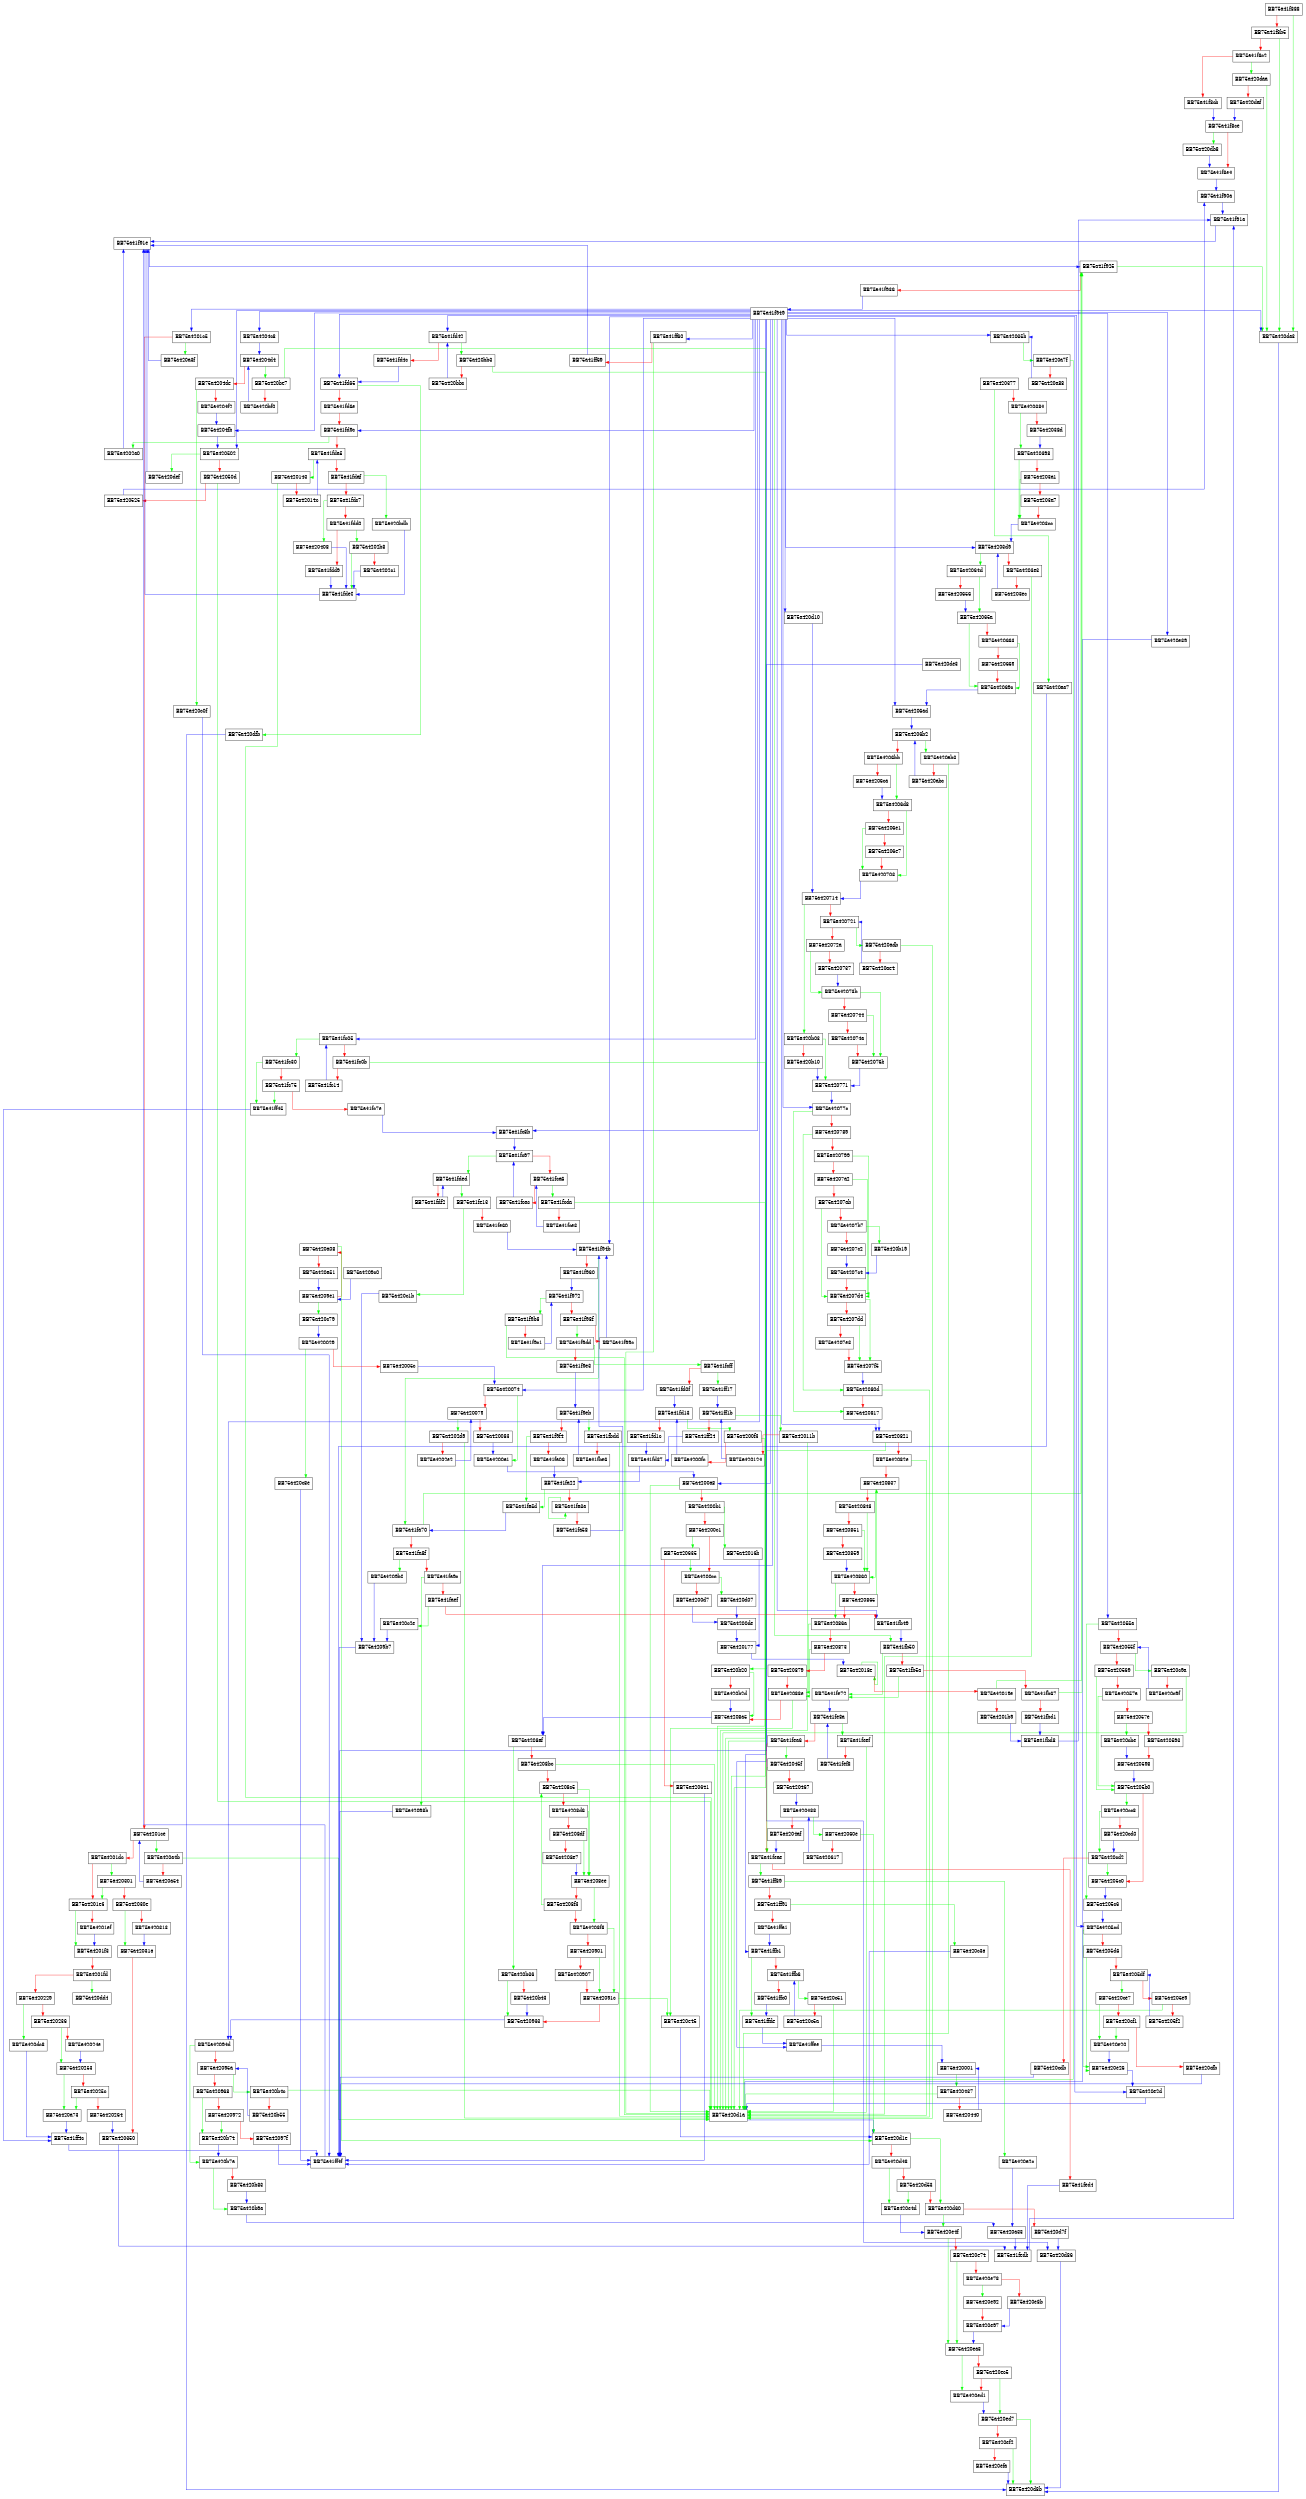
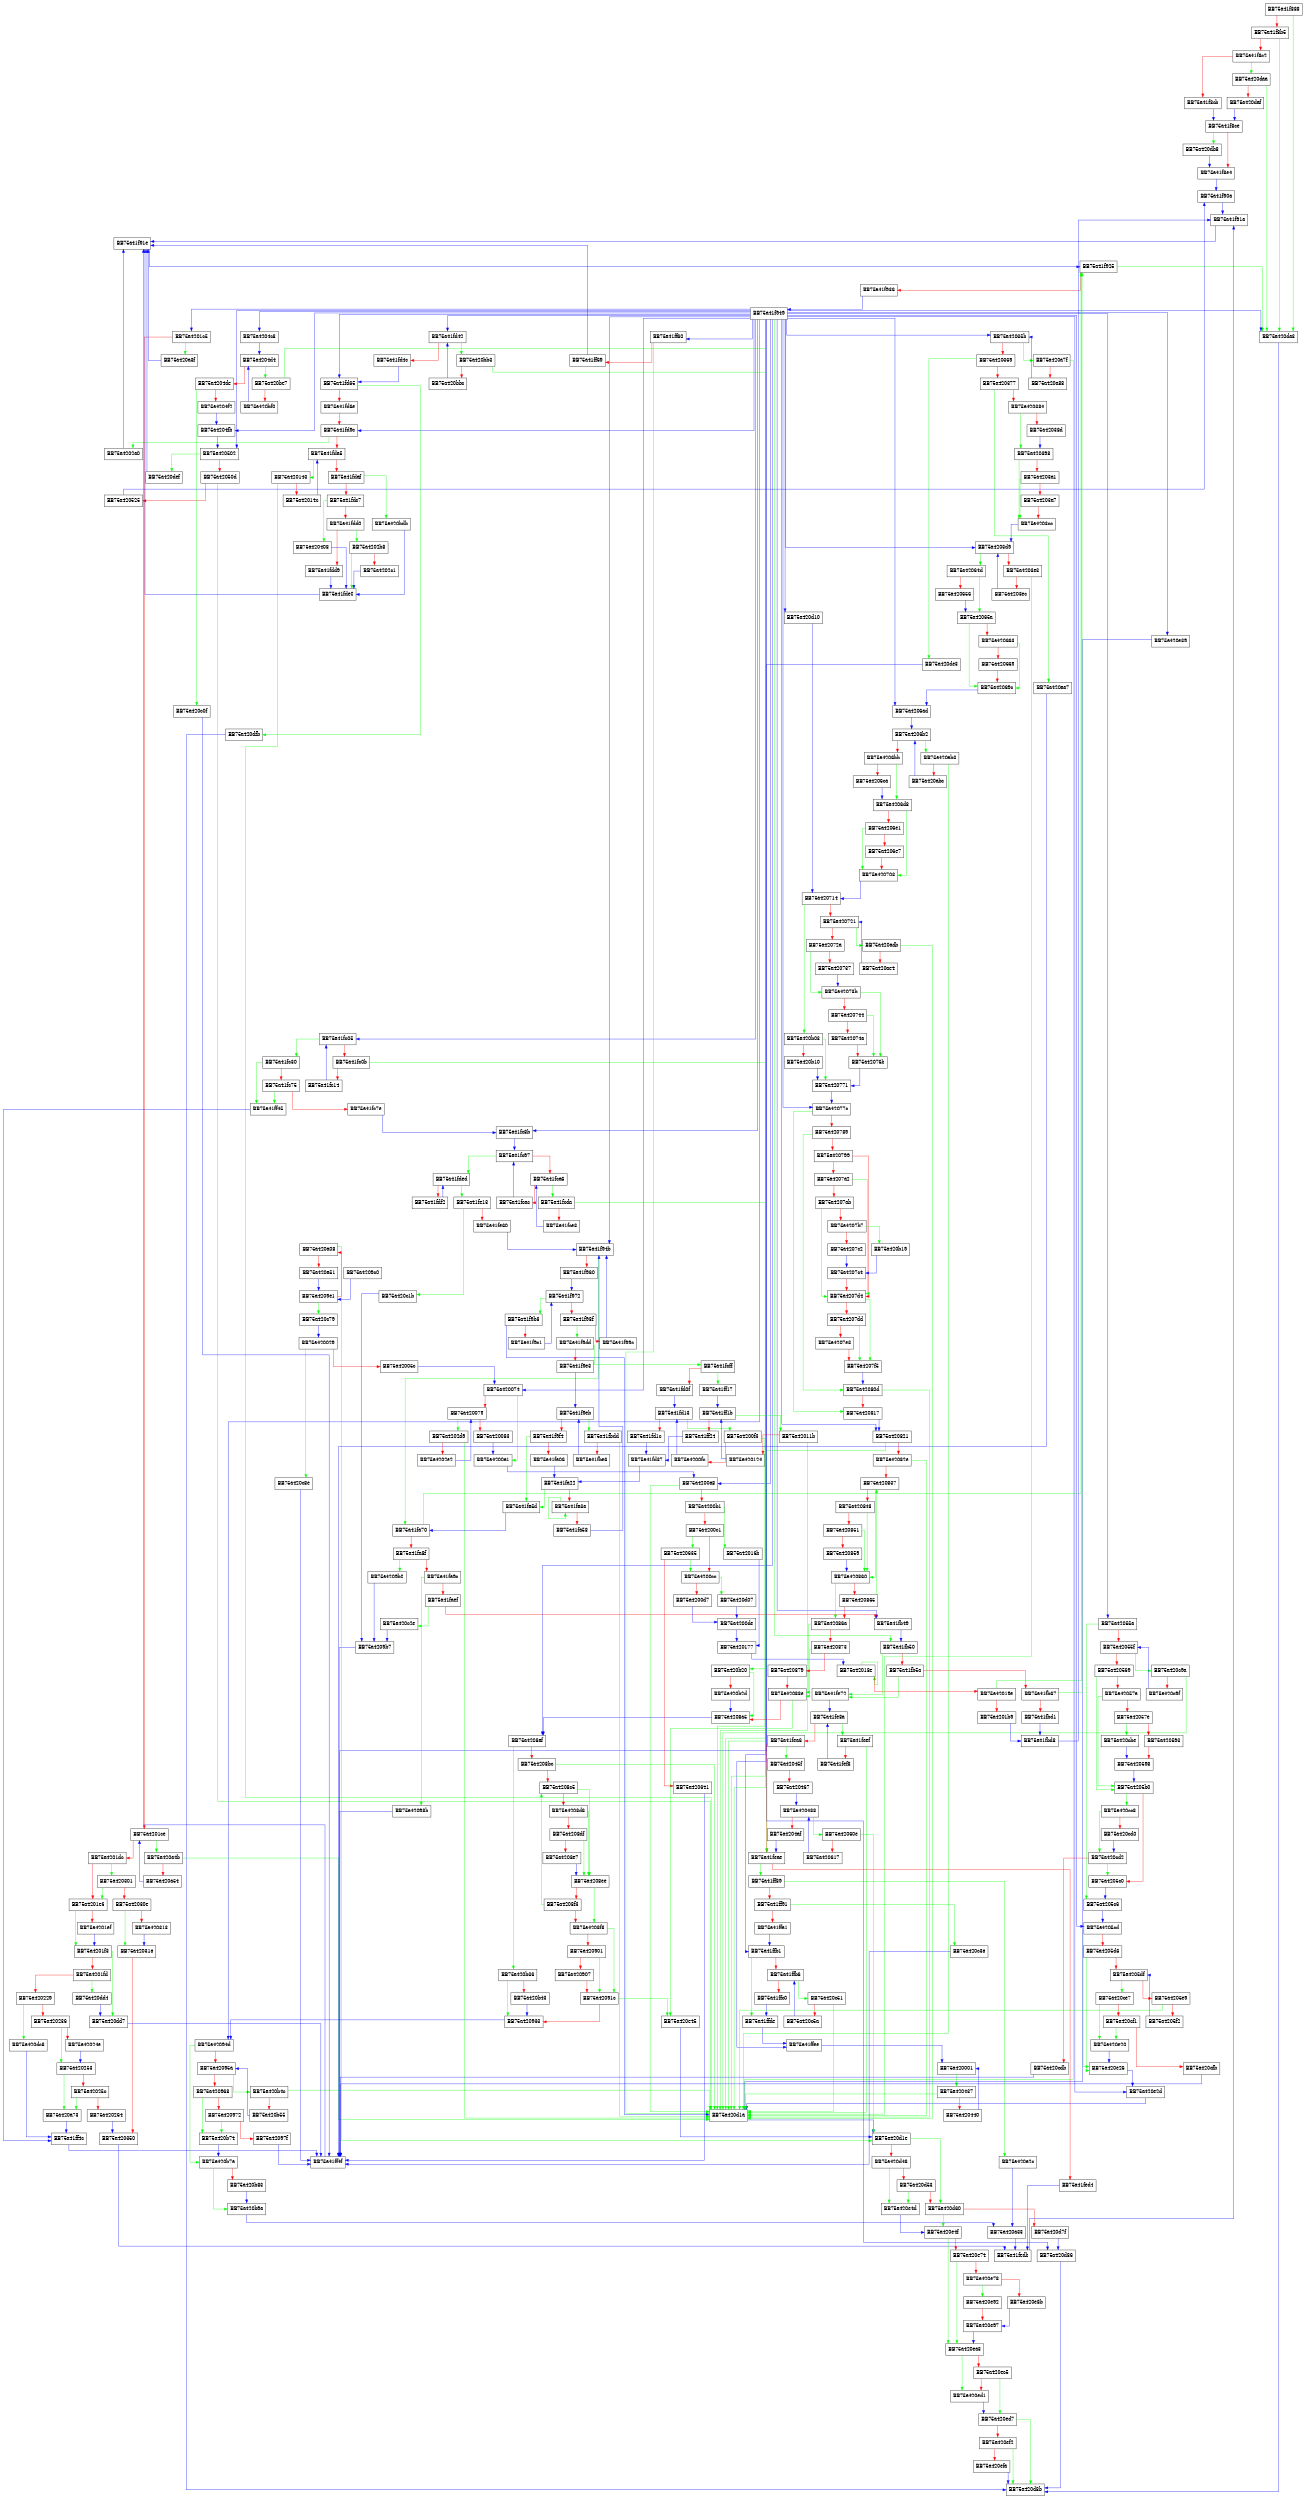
none -> (996, 360)
(869, 1218) -> (869, 1218)
(624, 1702) -> (624, 1702)
none -> (109, 2022)
